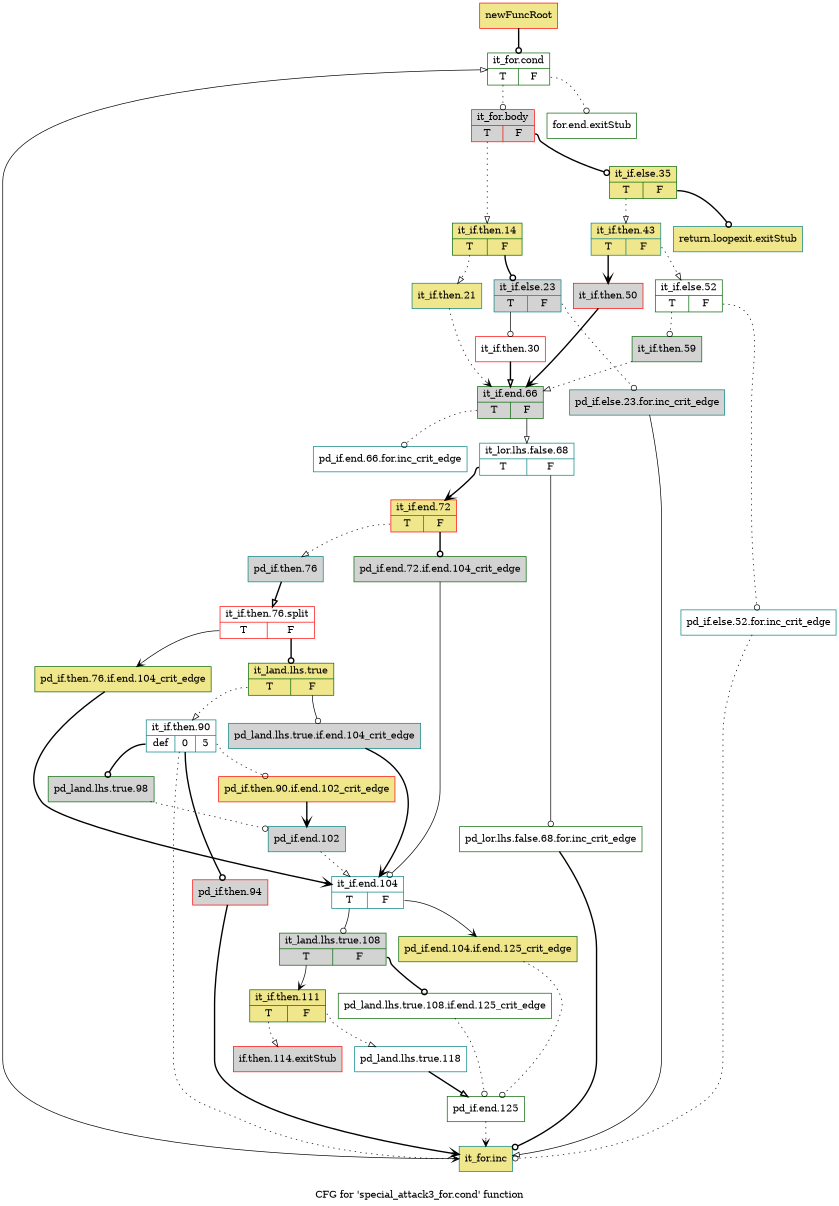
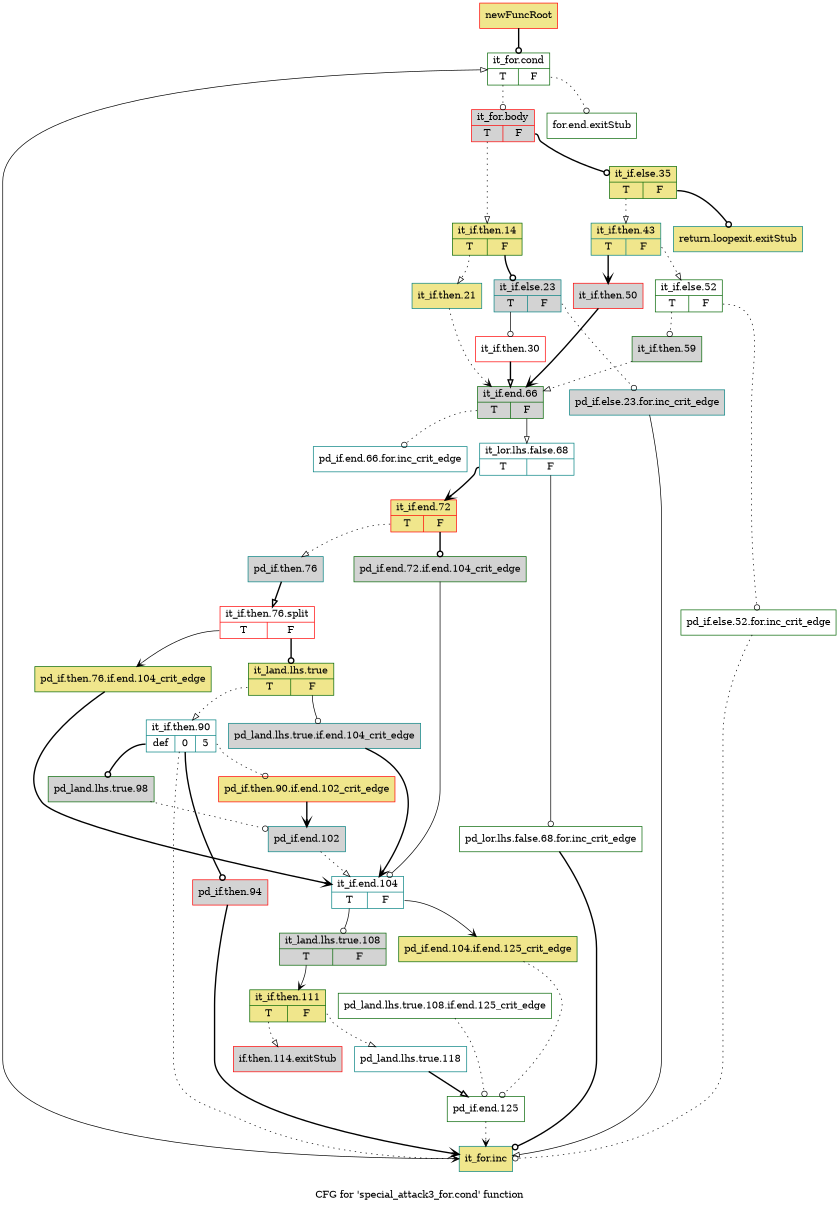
(758, 623) -> (758, 623)
(403, 975) -> none
